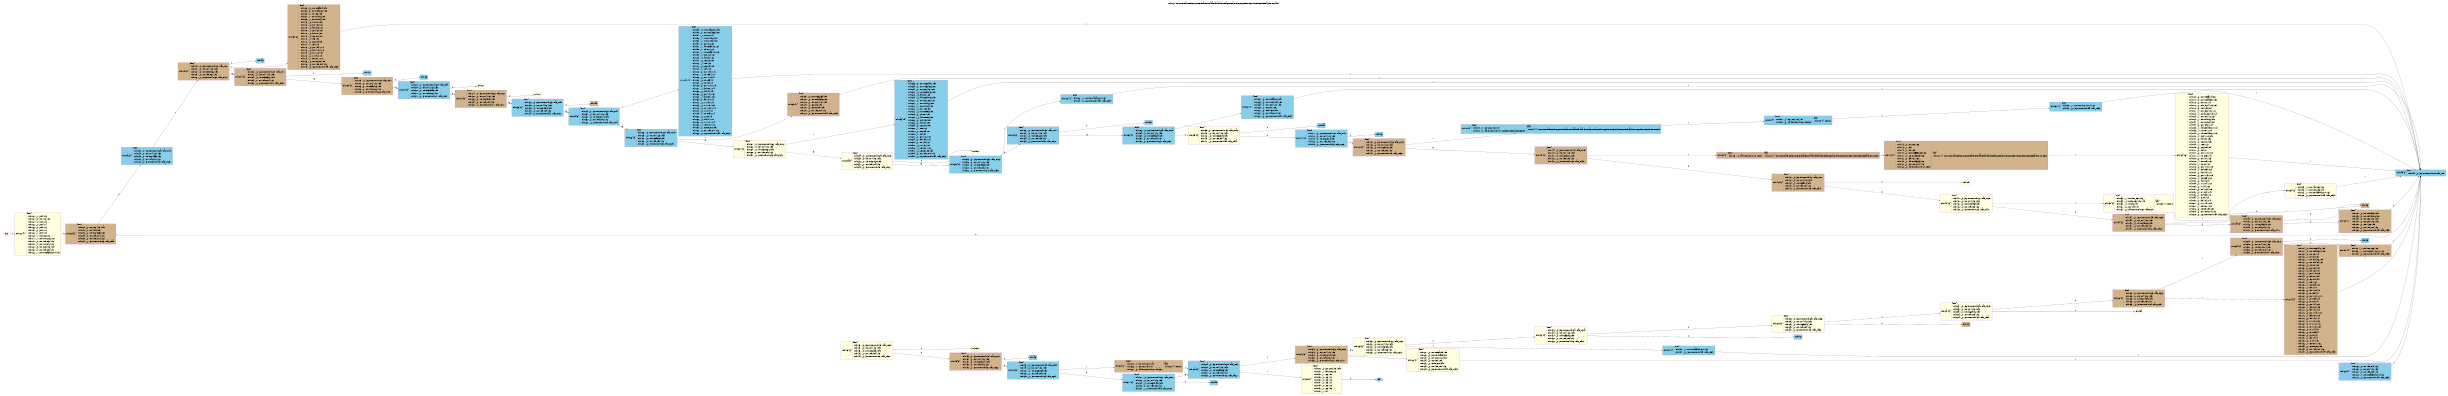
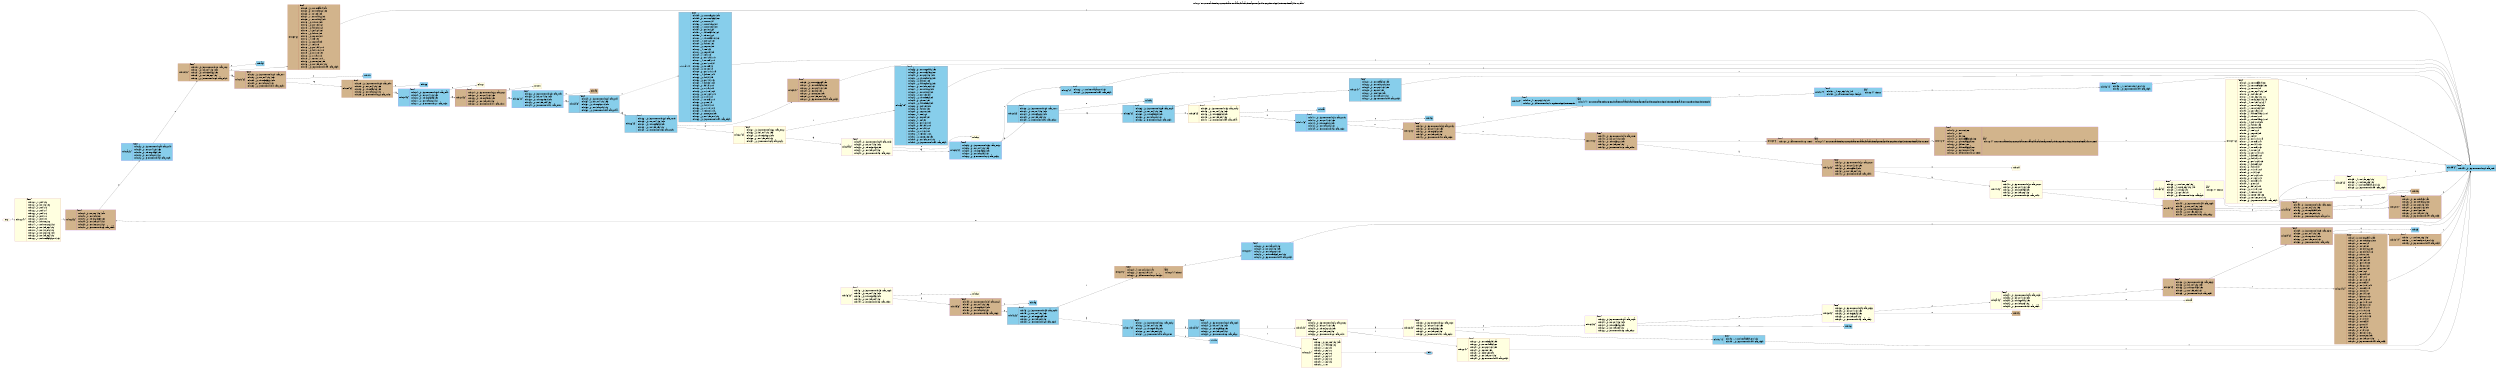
(1321, 355) -> (1321, 328)
(1185, 368) -> (1211, 261)
